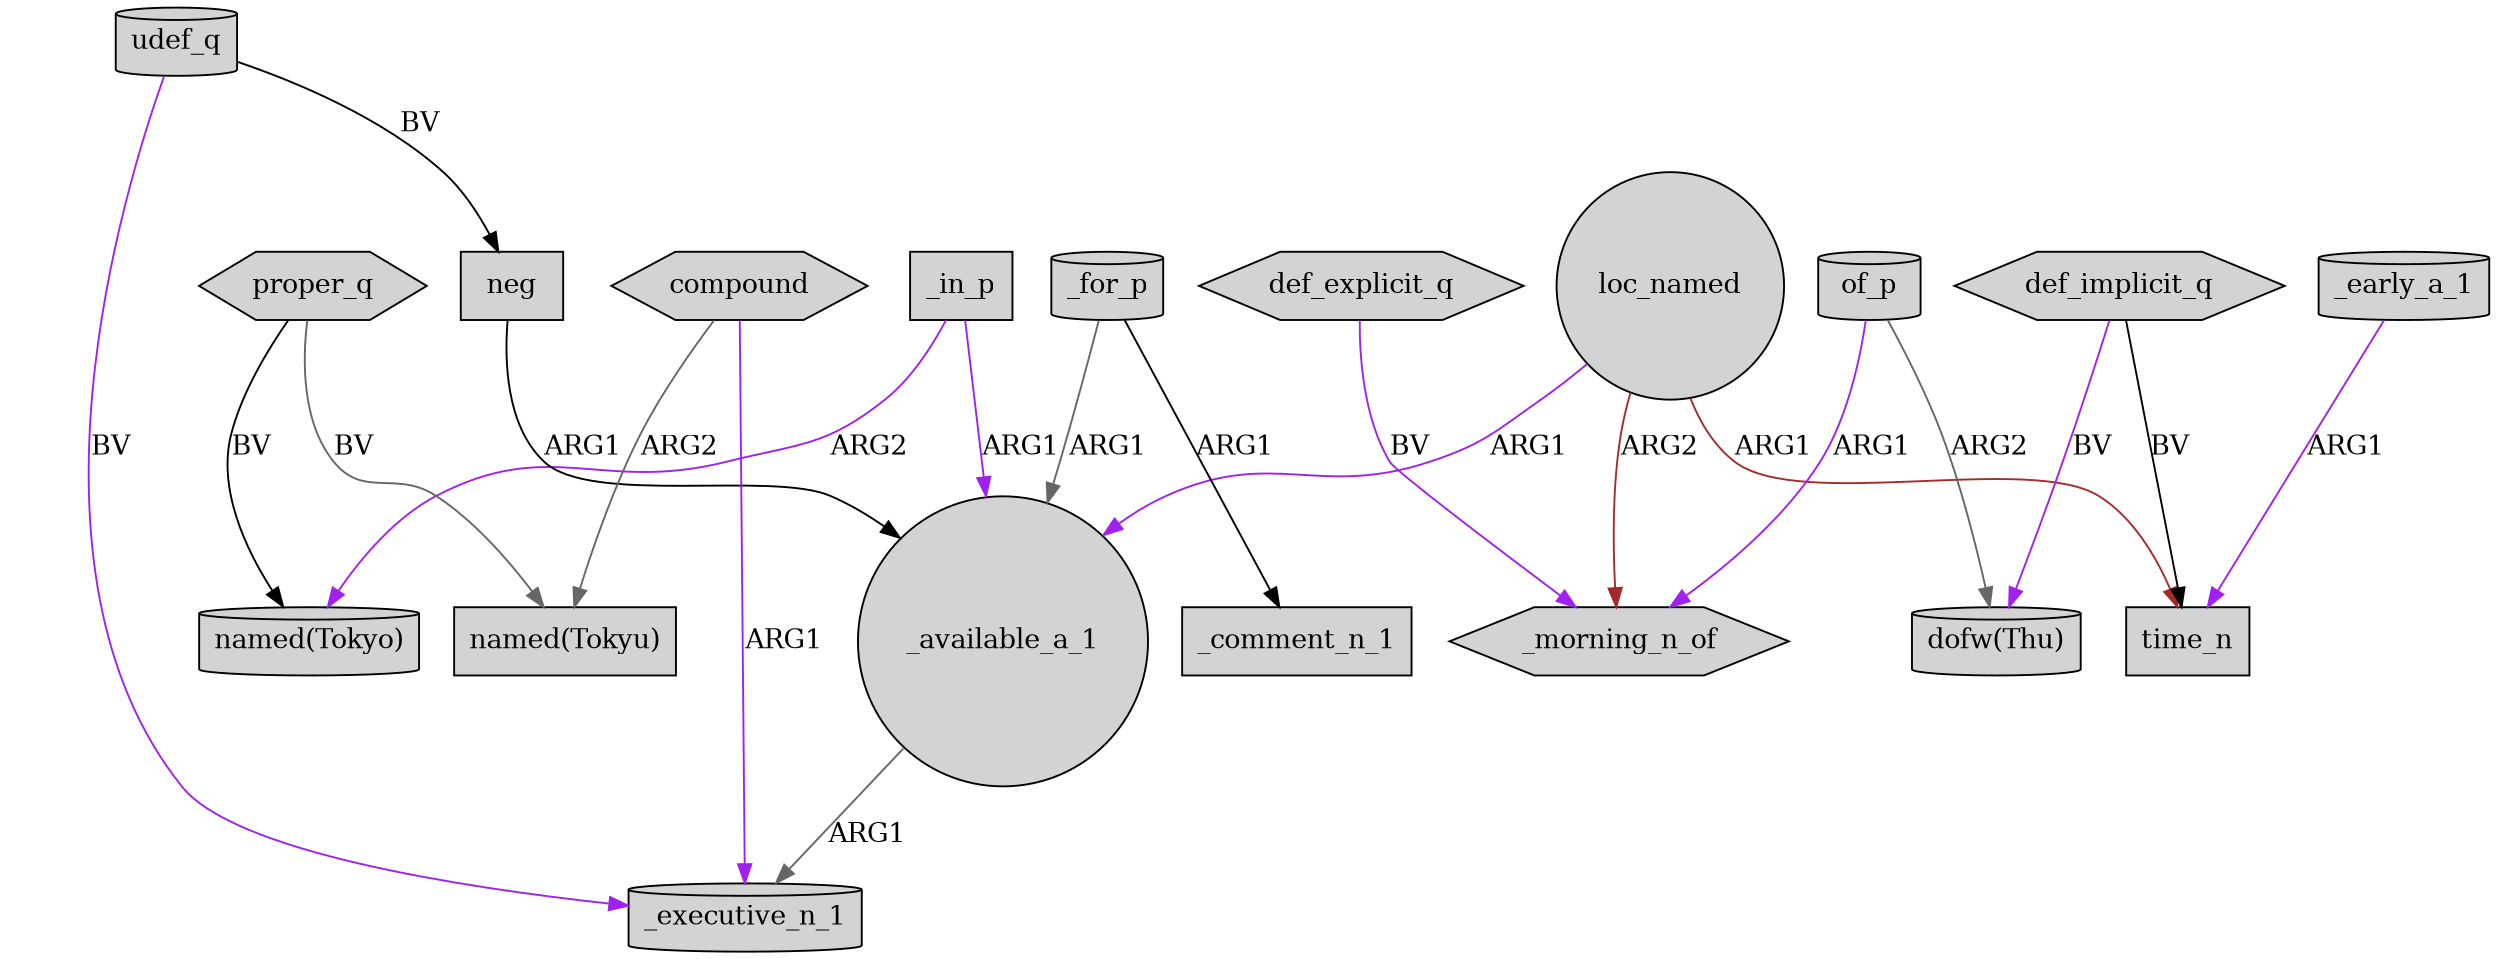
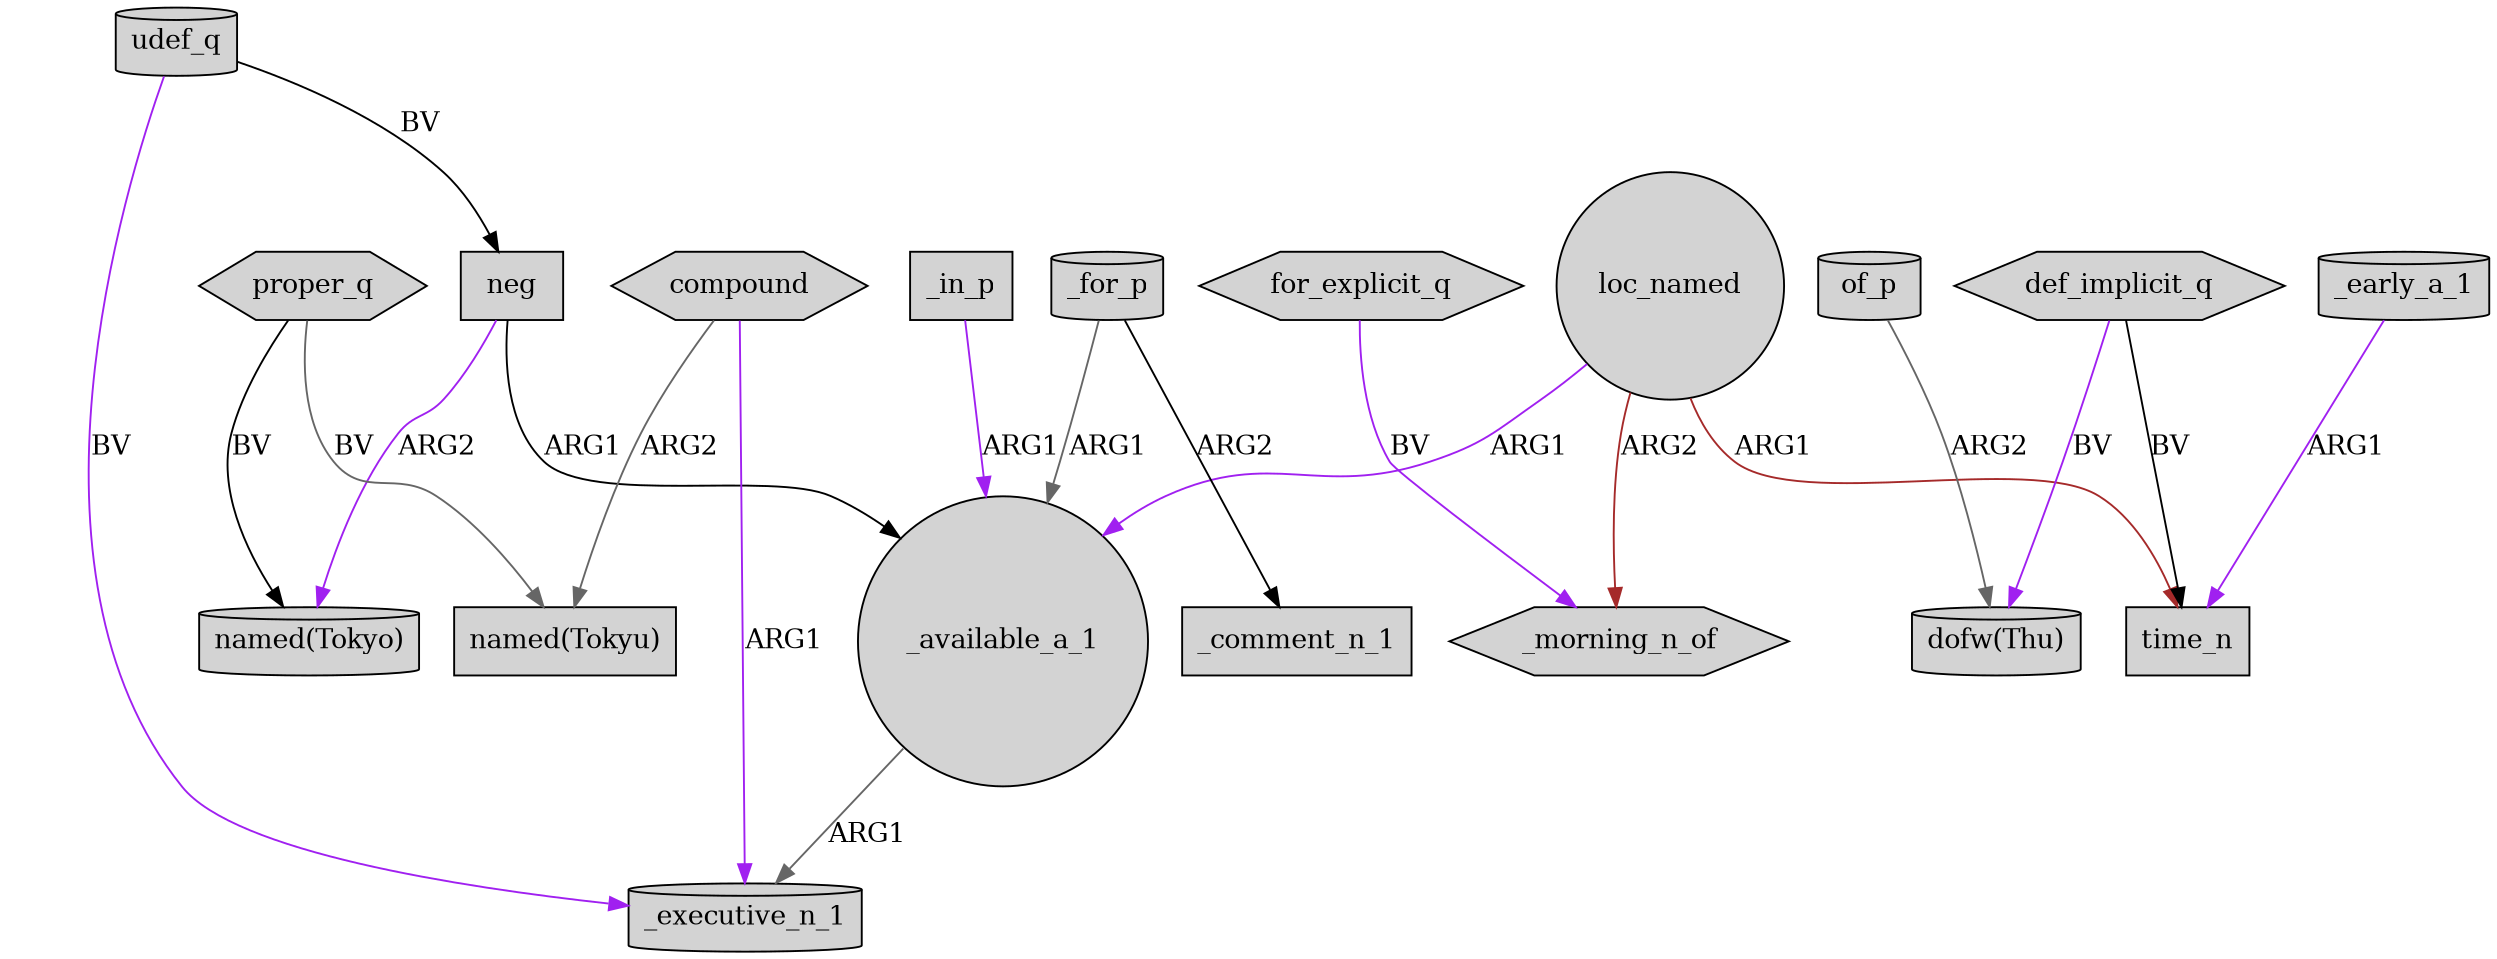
(1361, 286) -> (1361, 286)
(1235, 448) -> (1235, 448)
(1818, 465) -> none
(647, 472) -> (392, 442)
